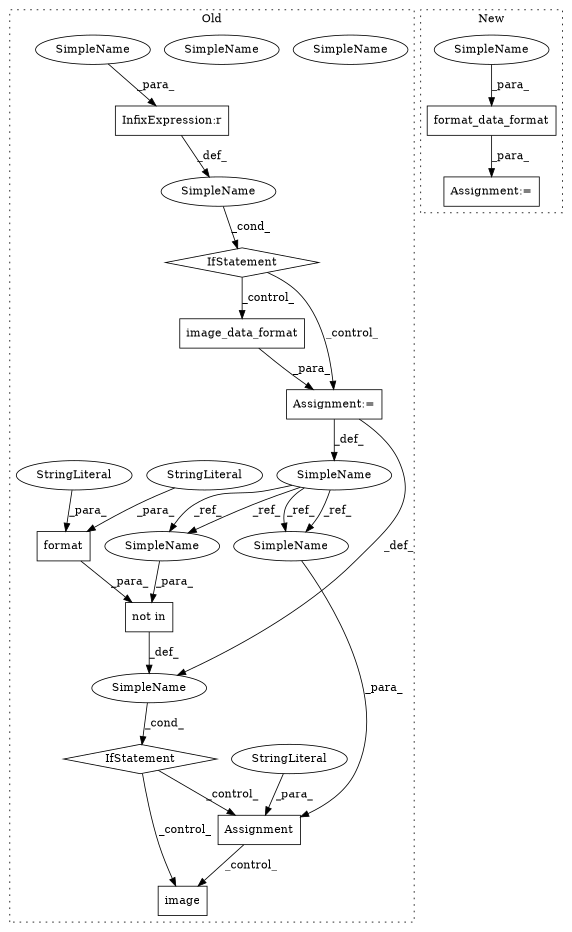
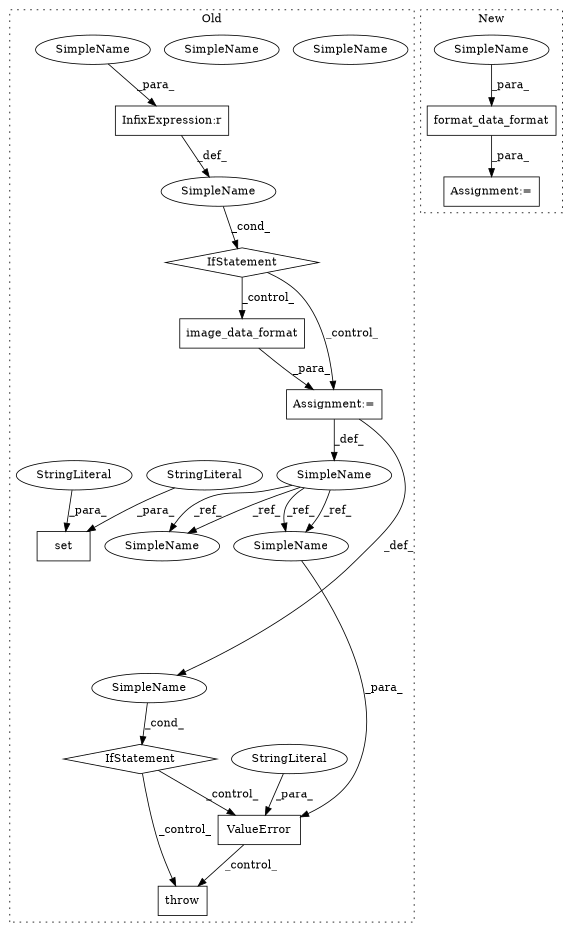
(64, 546) -> (64, 546)
(149, 617) -> none
(259, 830) -> (259, 830)
(183, 901) -> (183, 901)
